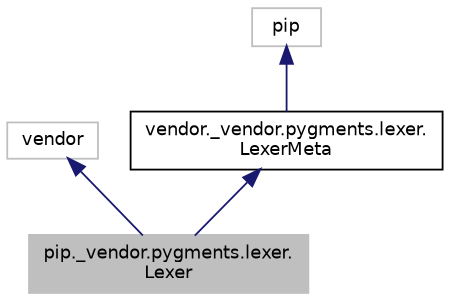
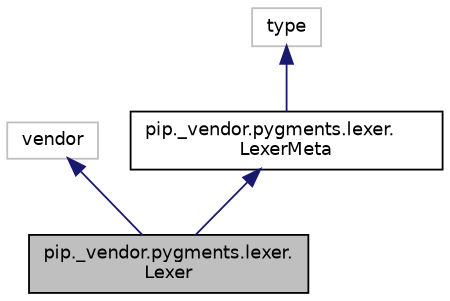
(287, 27) -> (287, 27)
(287, 141) -> (287, 141)
(169, 264) -> (169, 264)
